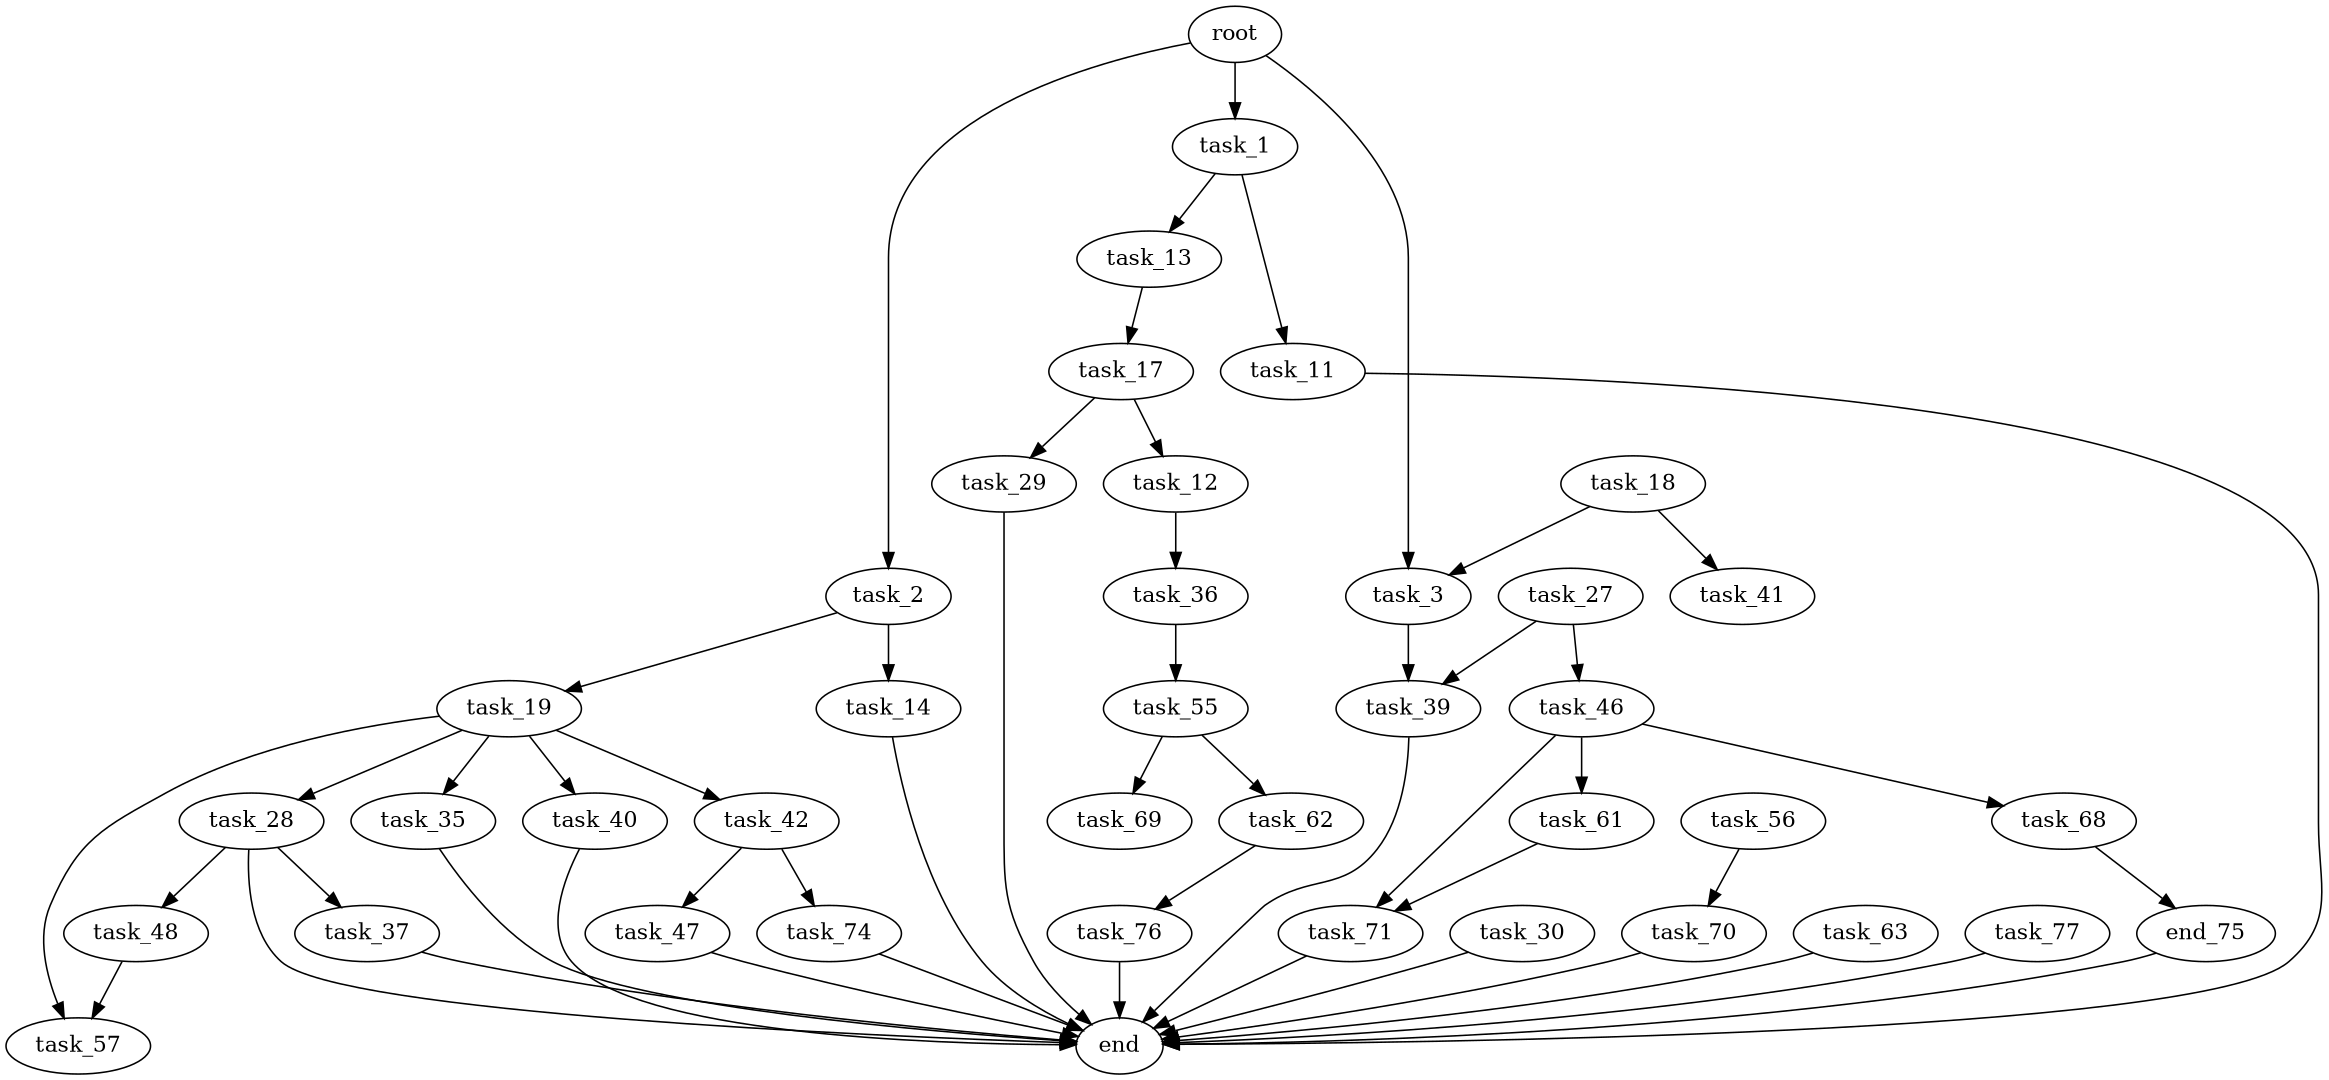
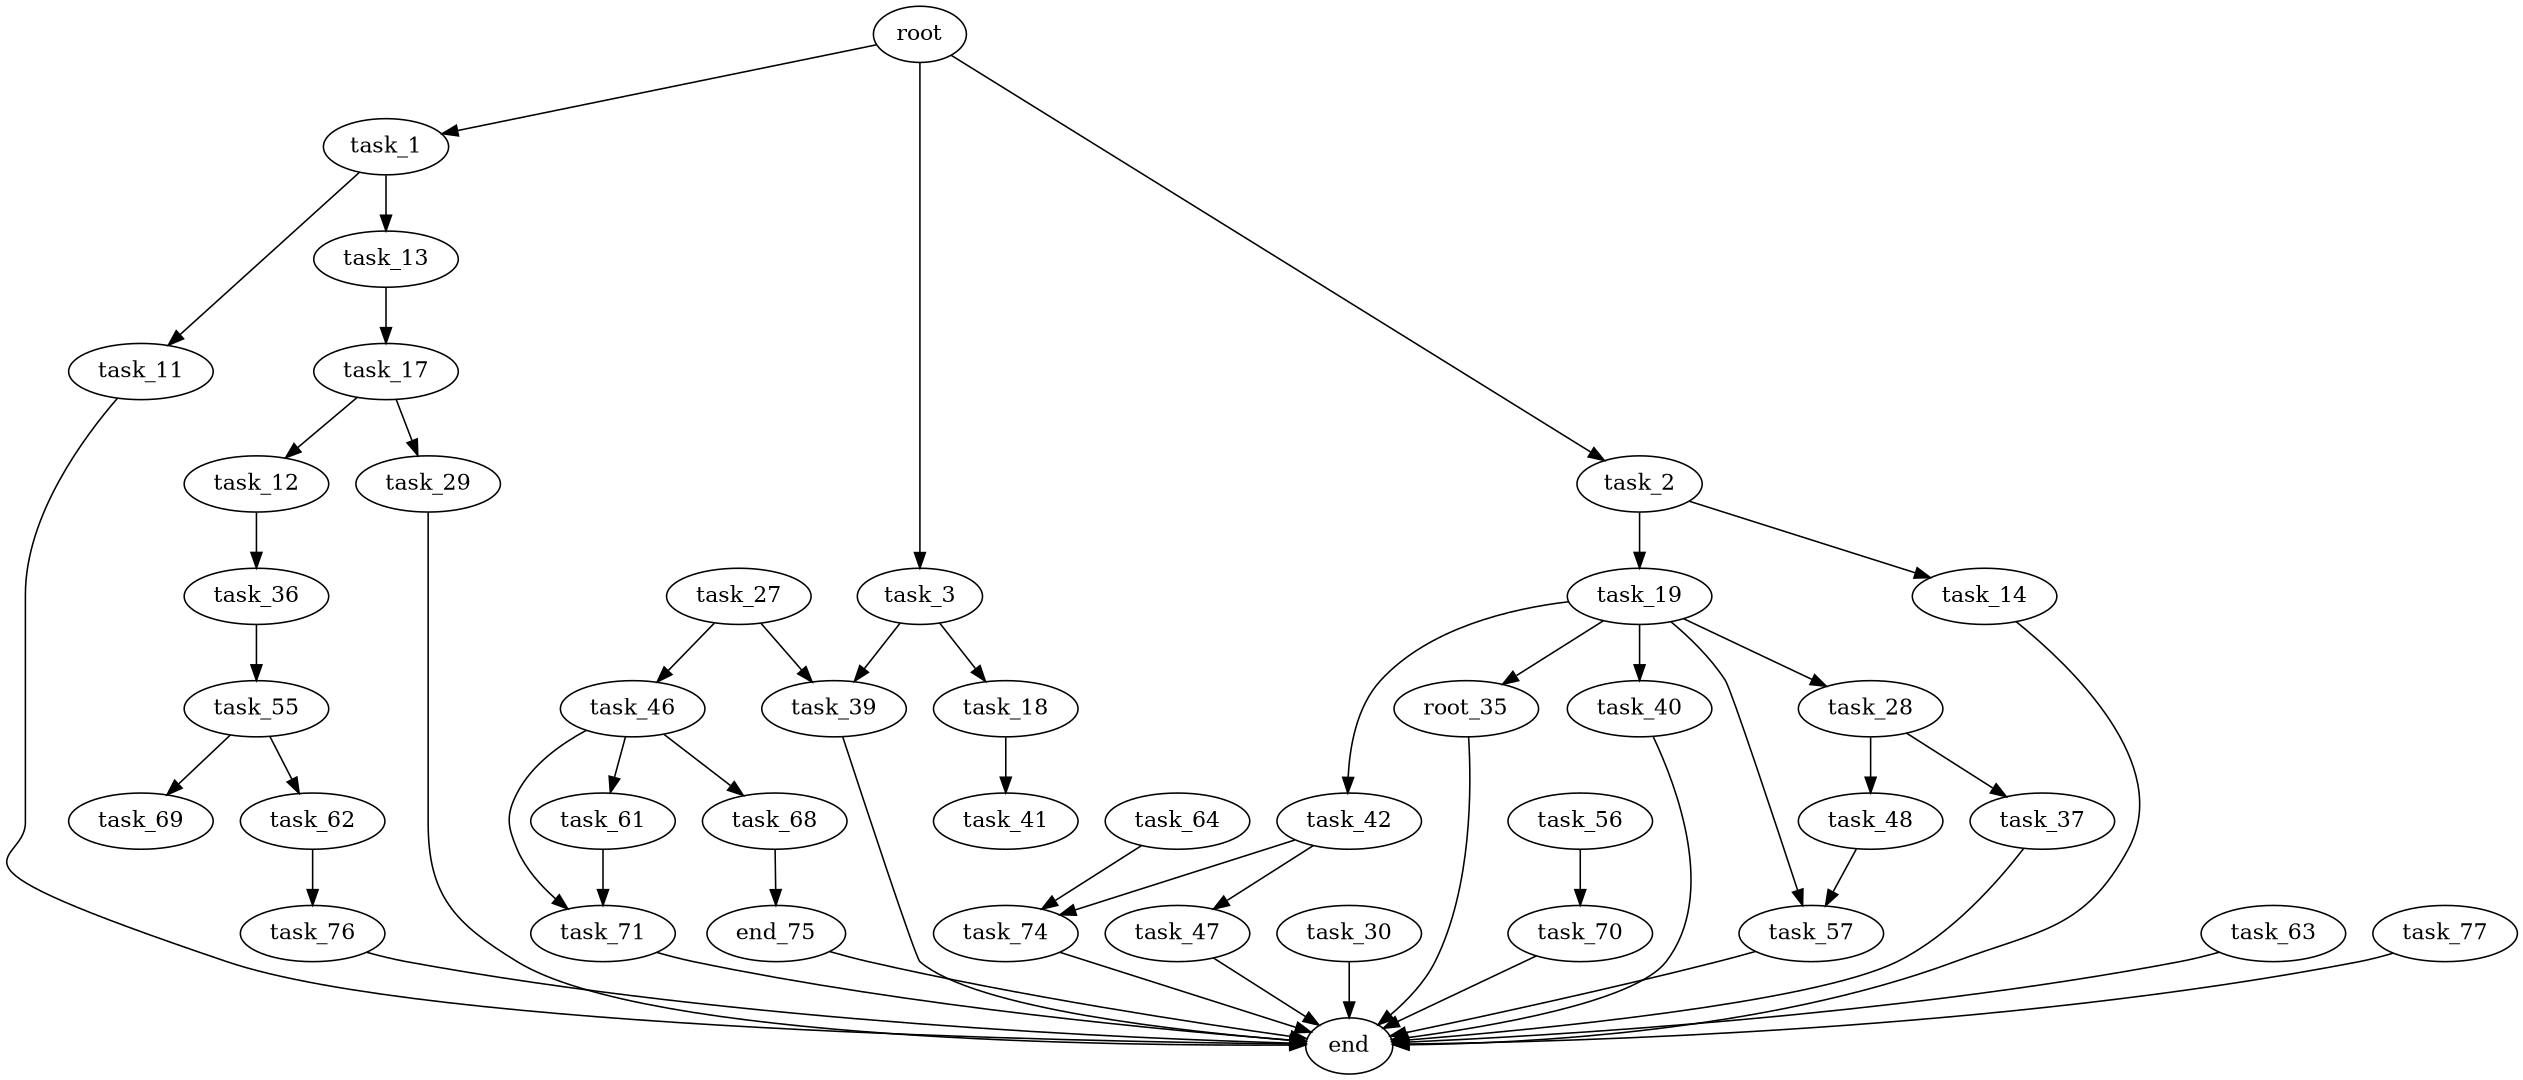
(1527, 537) -> (958, 646)
(423, 821) -> (1466, 709)
none -> (1177, 821)
(608, 1018) -> (1572, 996)
